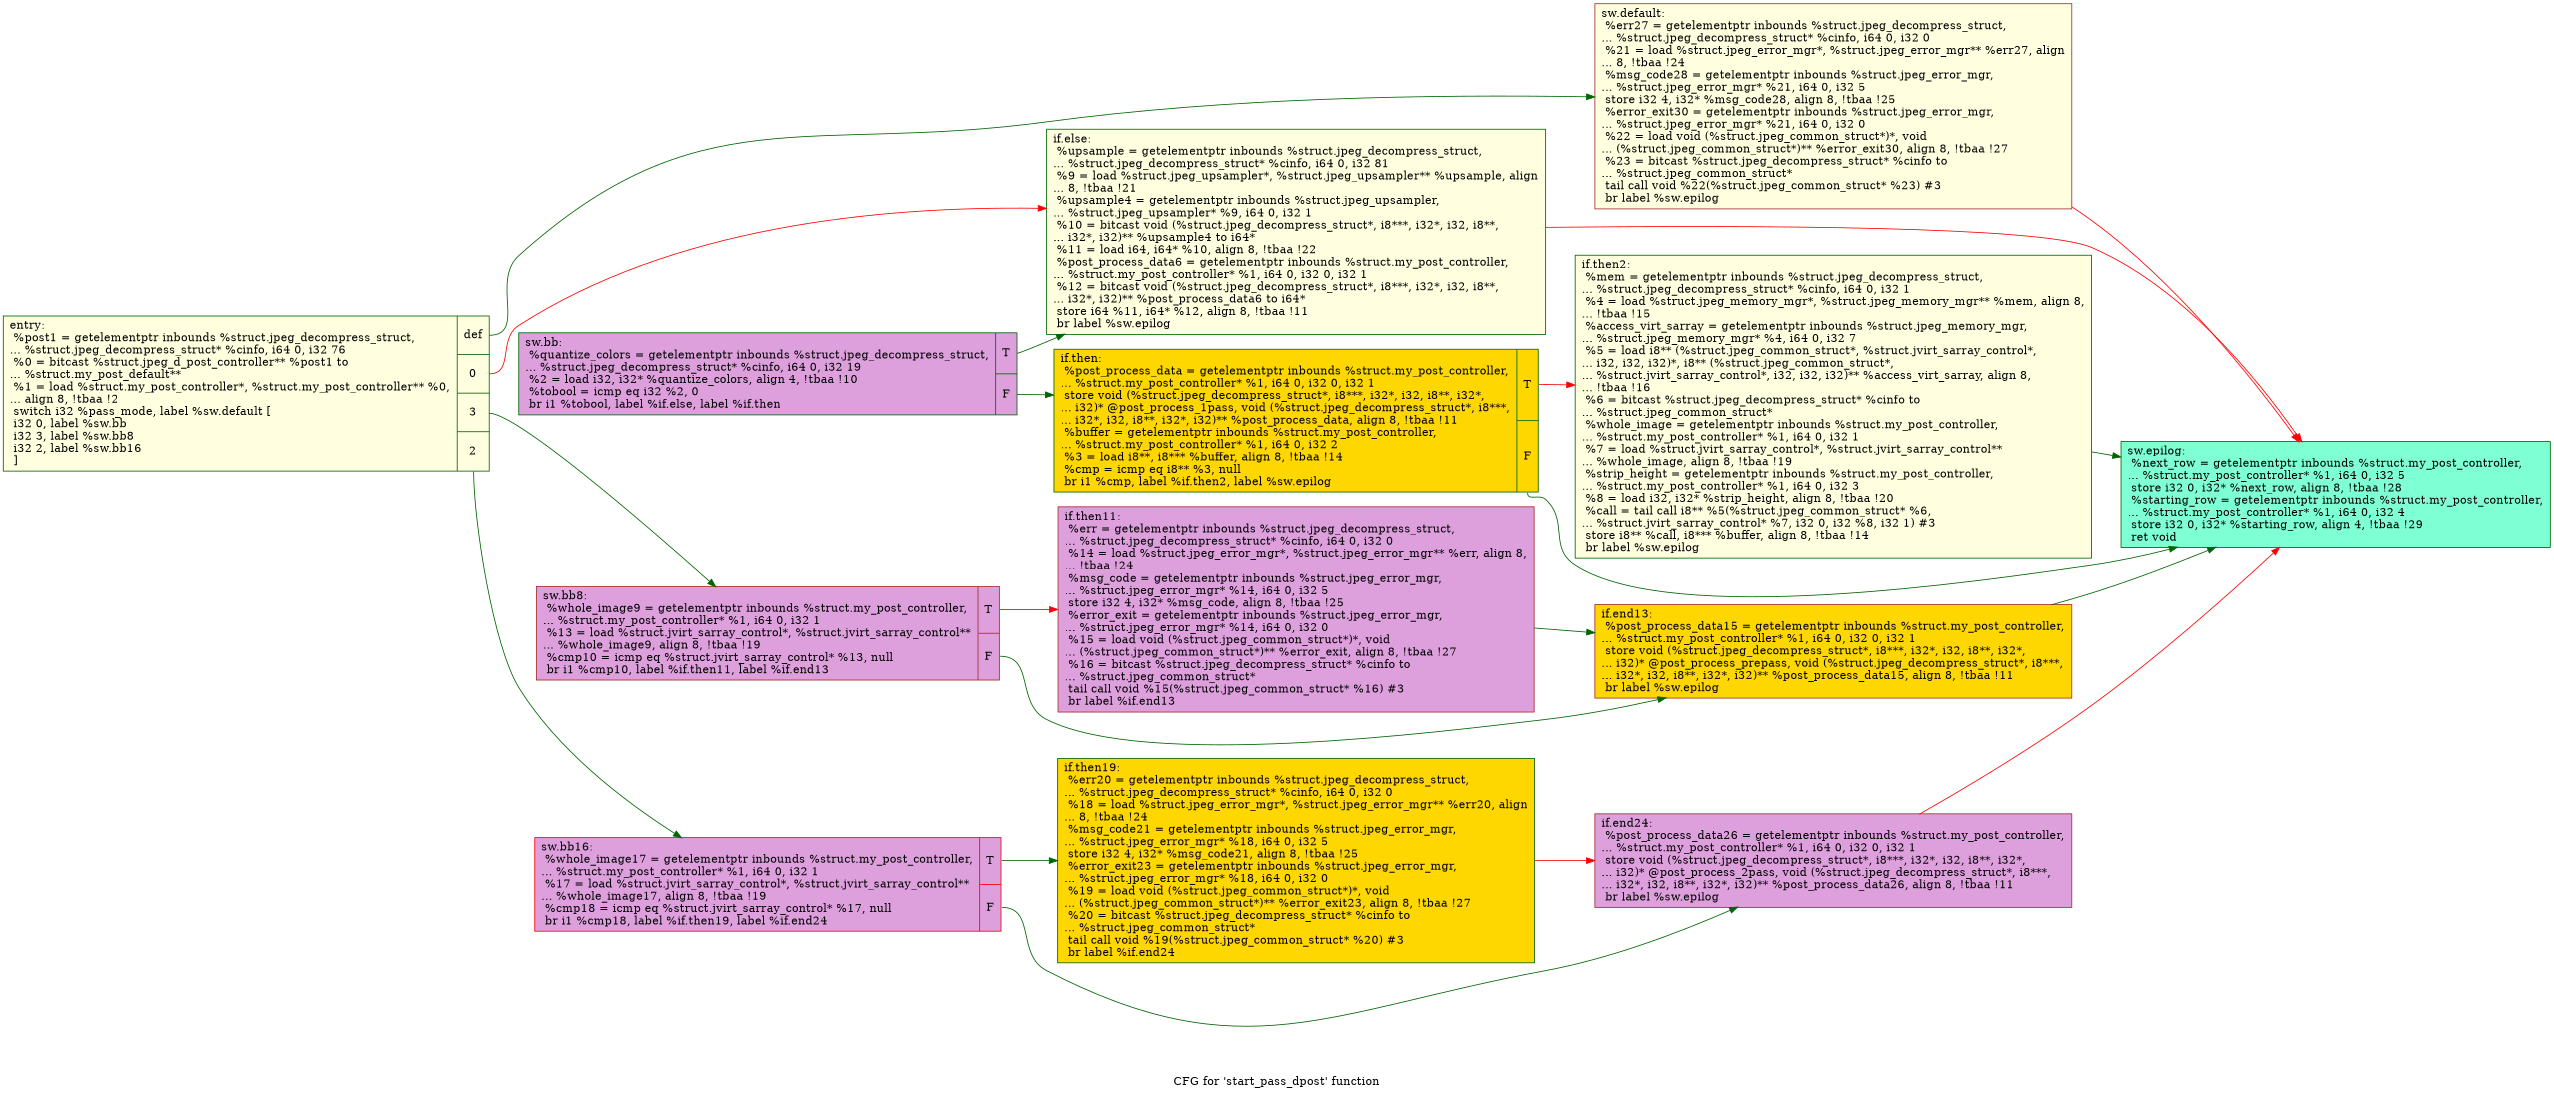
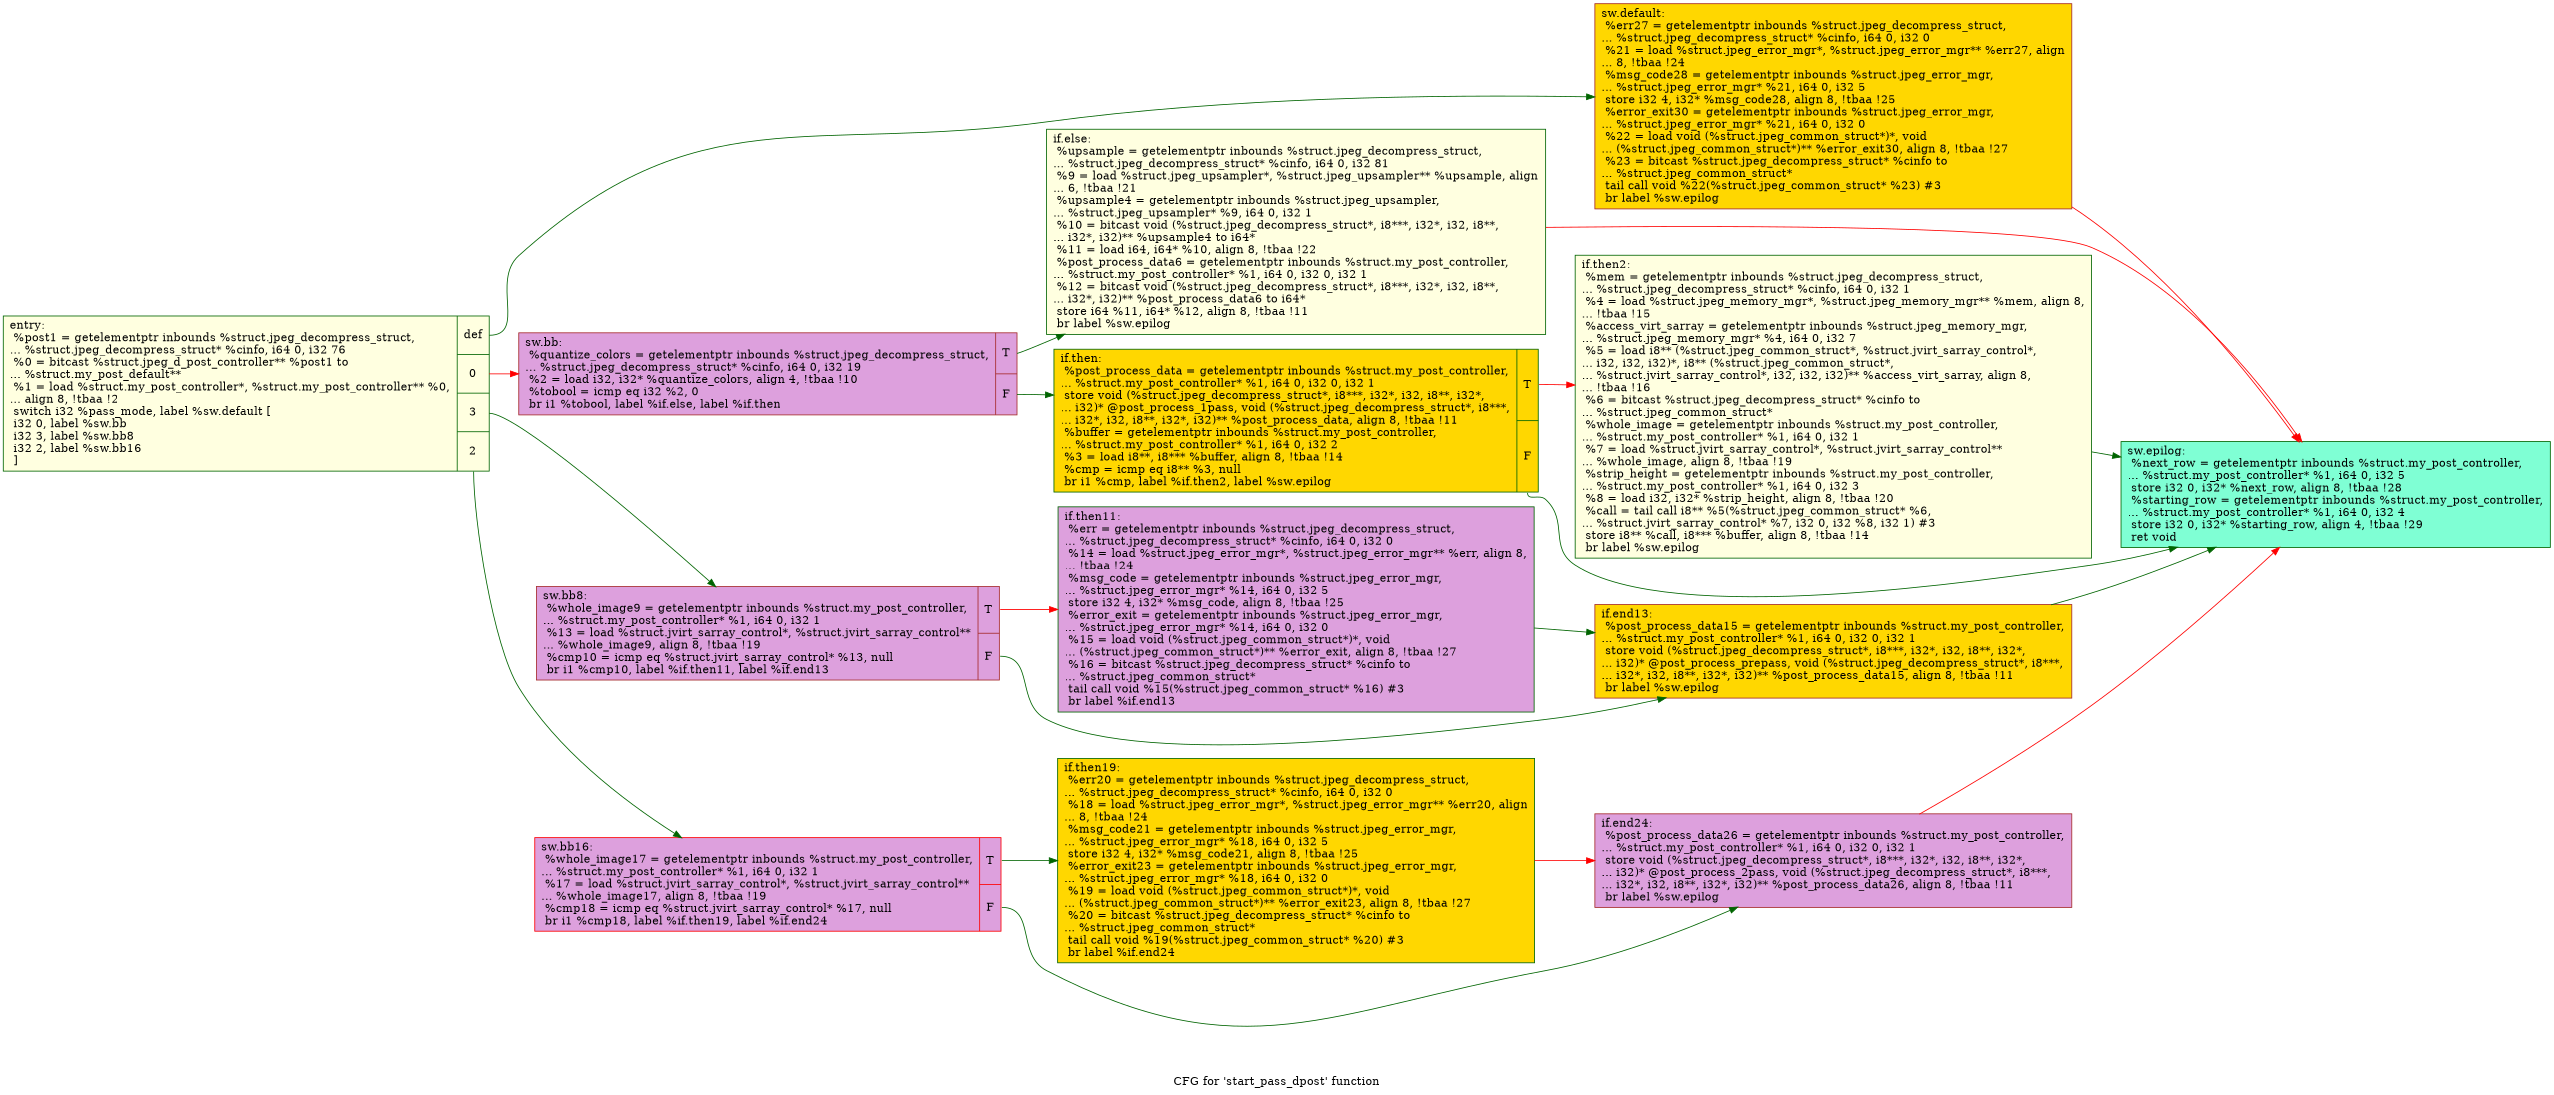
(1833, 106) -> (1833, 106)
(1095, 188) -> (1095, 188)
(740, 237) -> (500, 374)
(768, 374) -> (768, 374)
(1296, 609) -> (1296, 609)
